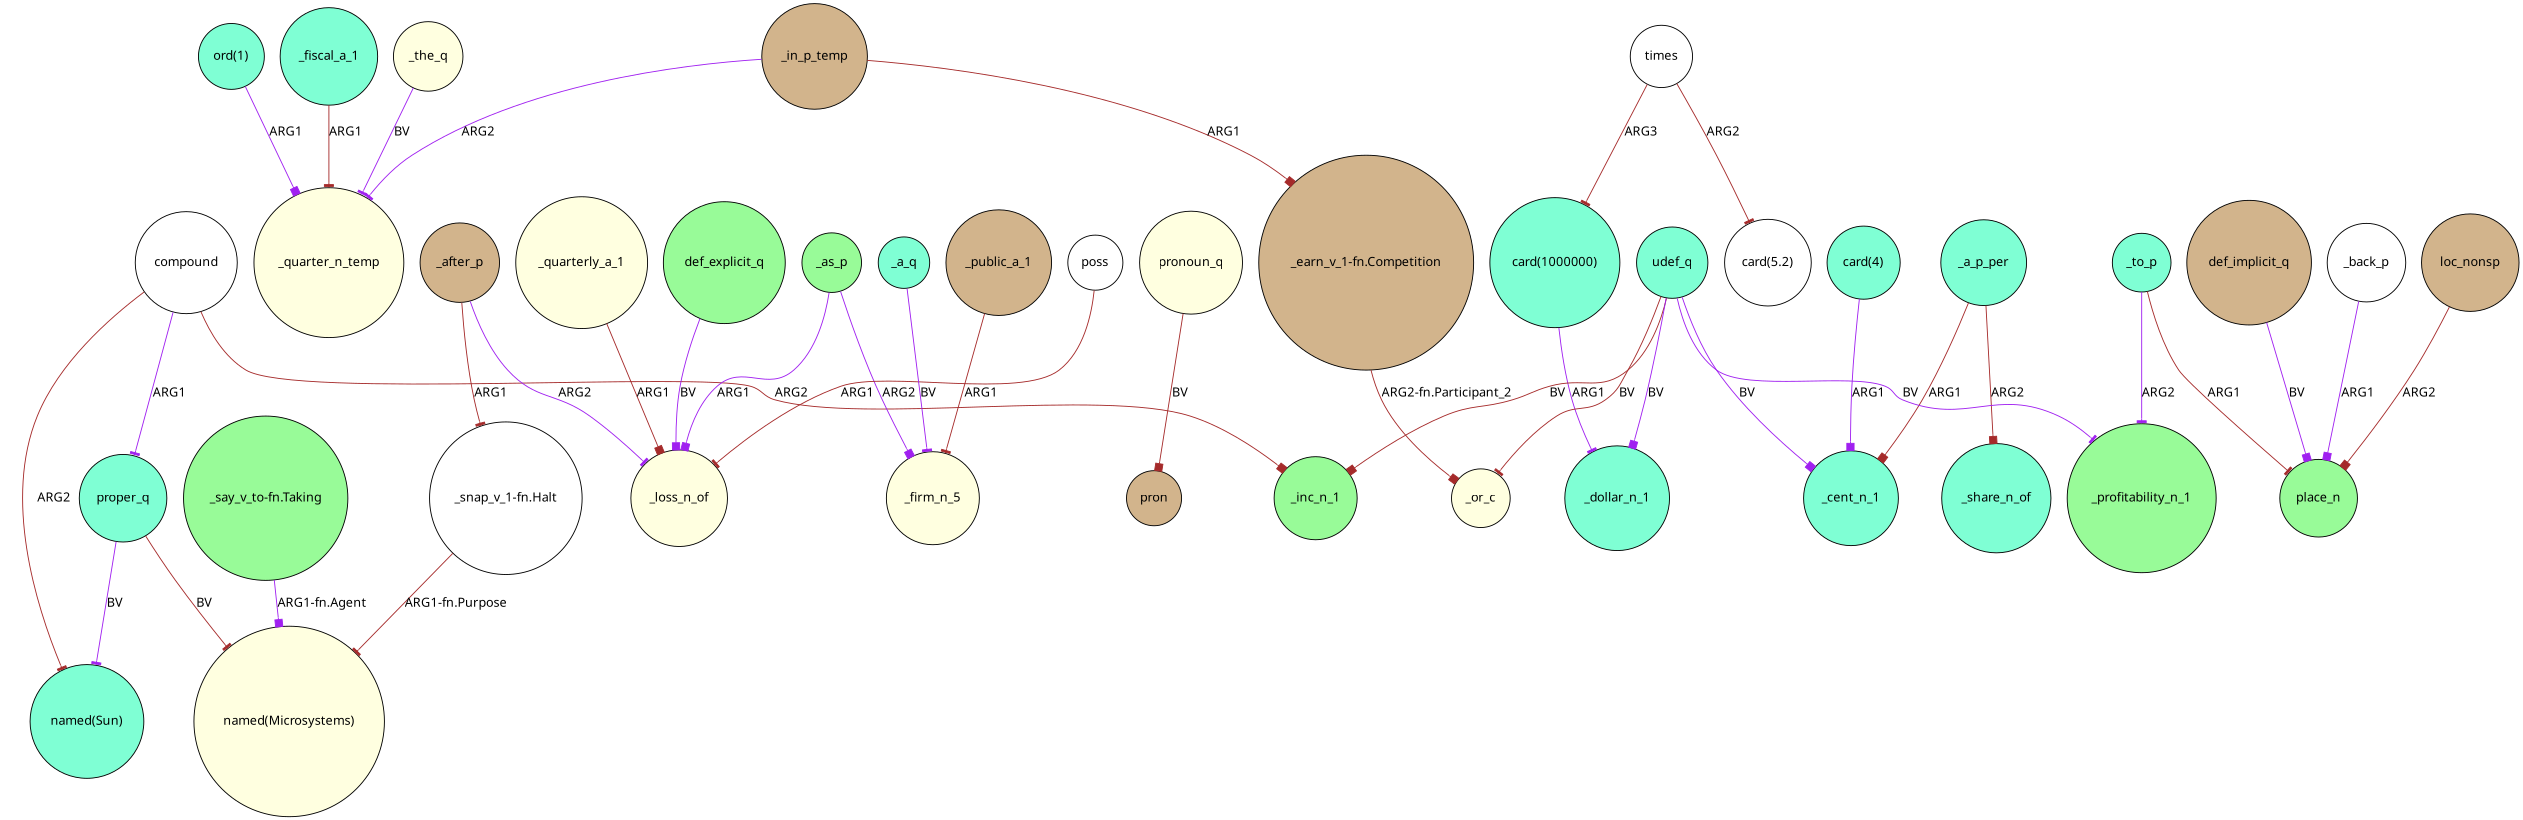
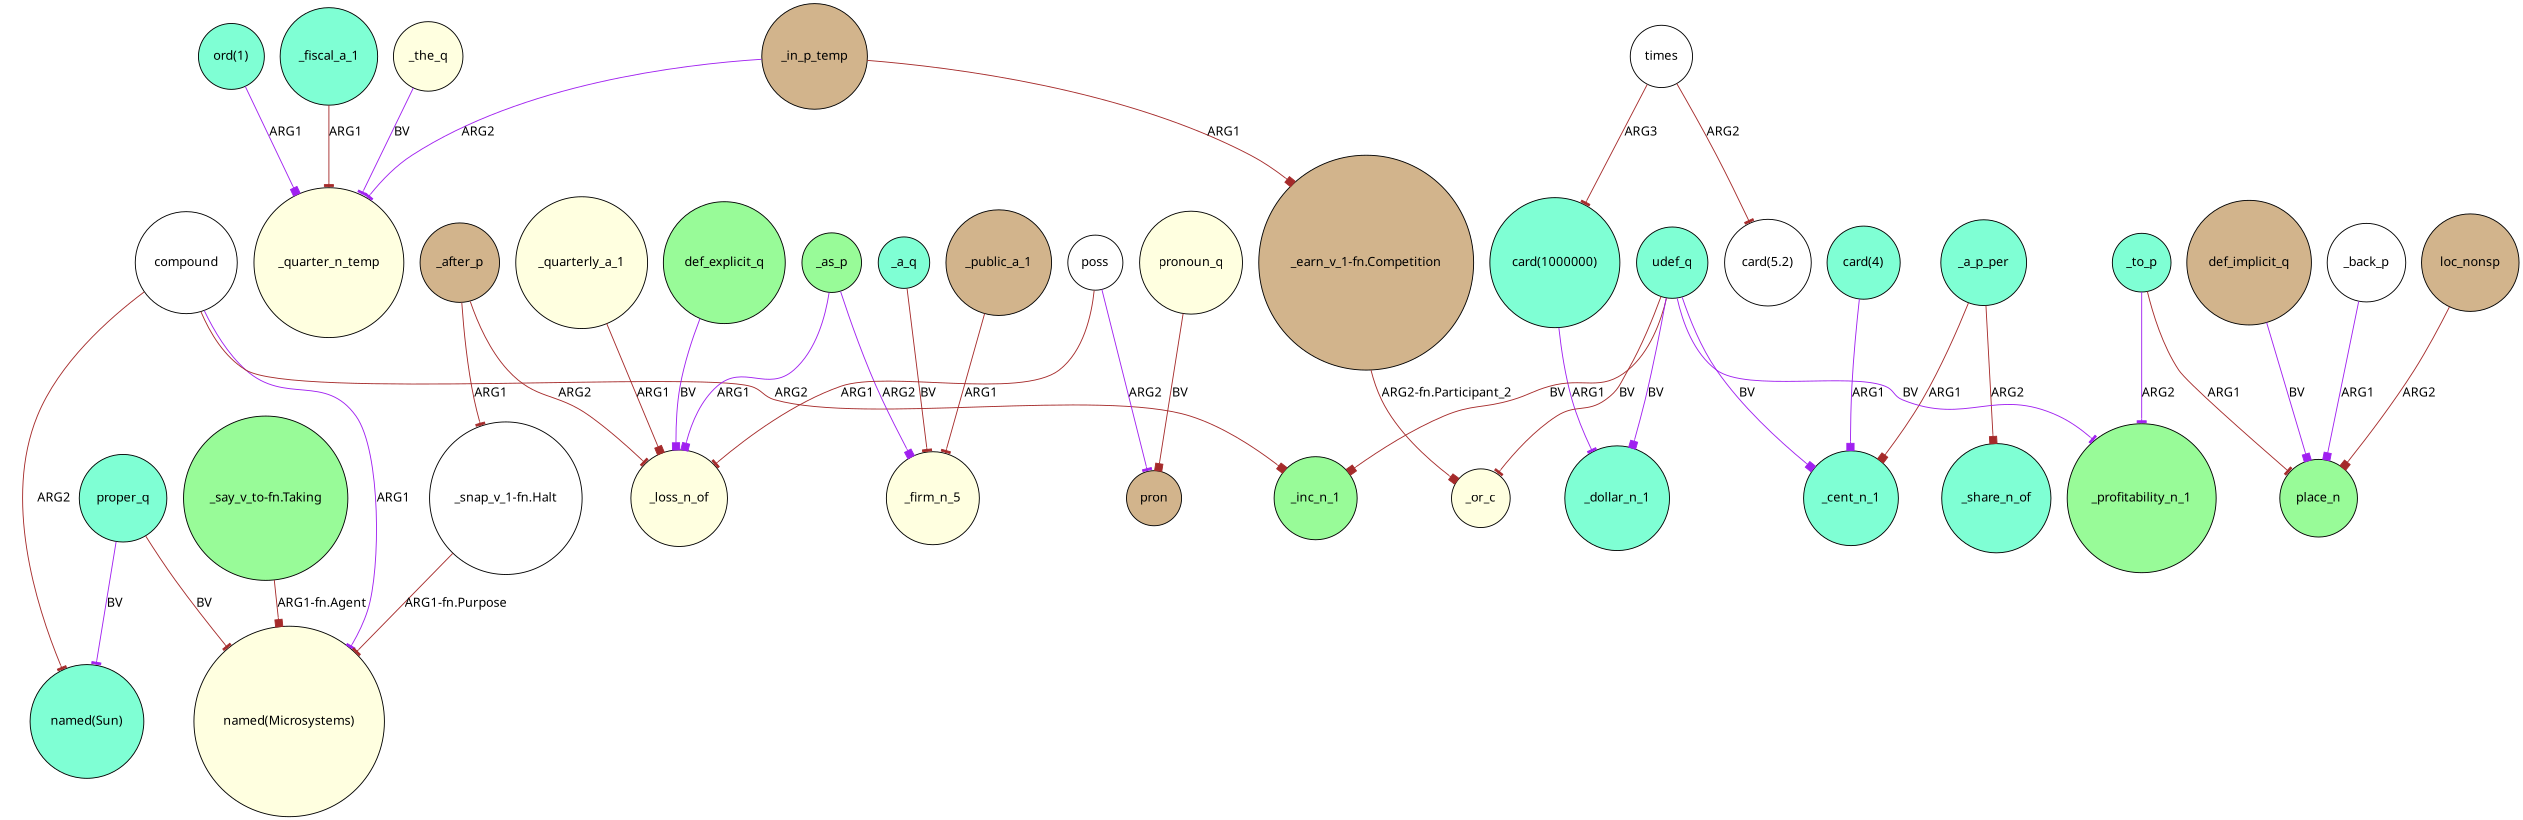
(917, 368) -> (917, 368)
none -> (1124, 378)
(154, 382) -> (364, 434)
(542, 394) -> (542, 394)
(276, 599) -> (276, 599)
